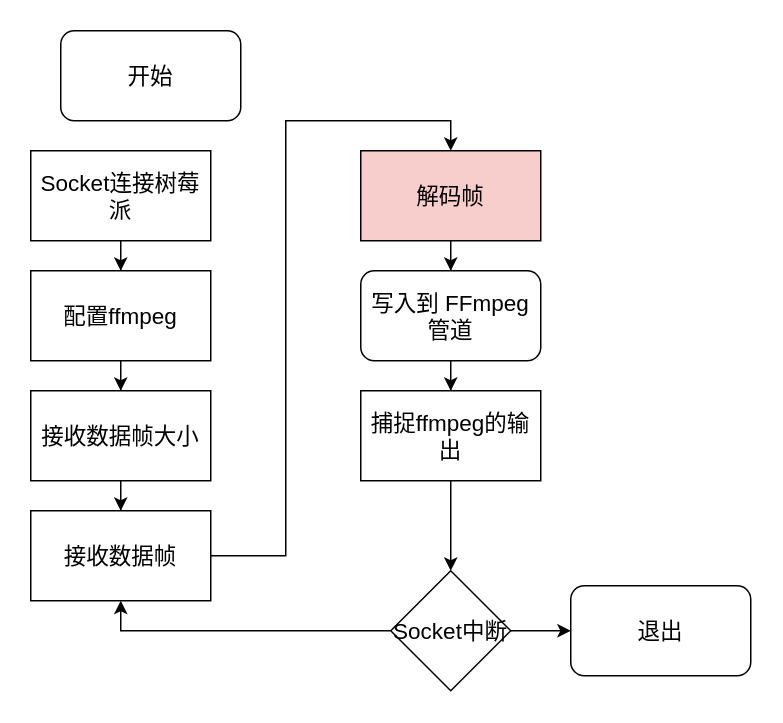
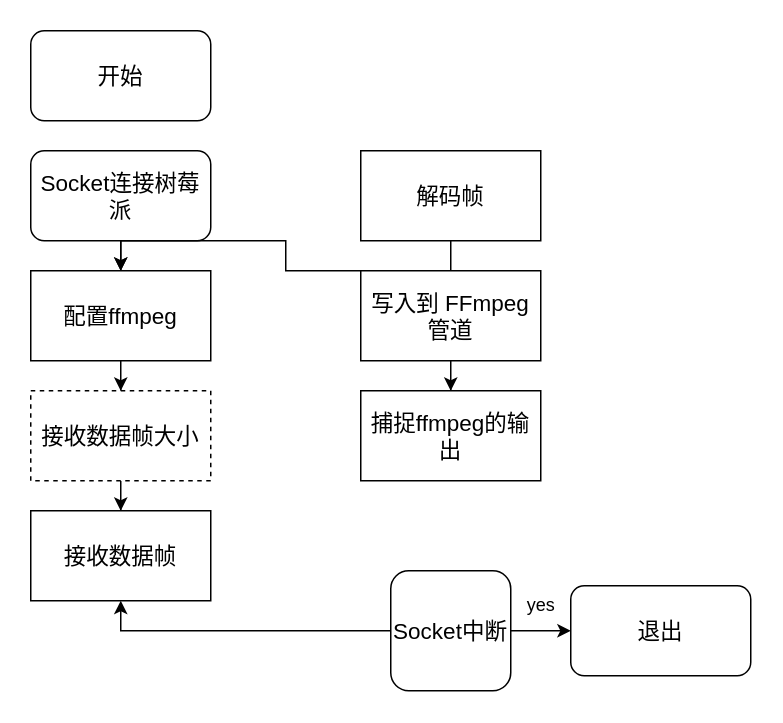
(151, 76) -> (121, 76)
(121, 196) -> (121, 196)
(451, 196) -> (451, 196)
(451, 269) -> (330, 271)
(451, 316) -> (451, 316)
(121, 436) -> (121, 436)
(286, 452) -> none
(451, 521) -> none
none -> (541, 605)
(451, 631) -> (451, 631)
